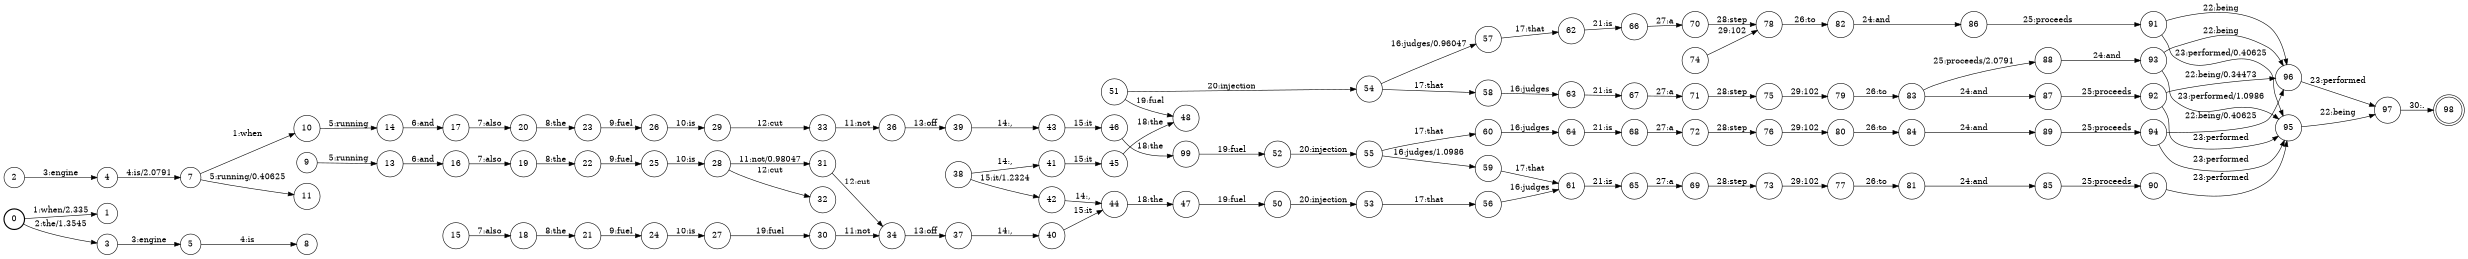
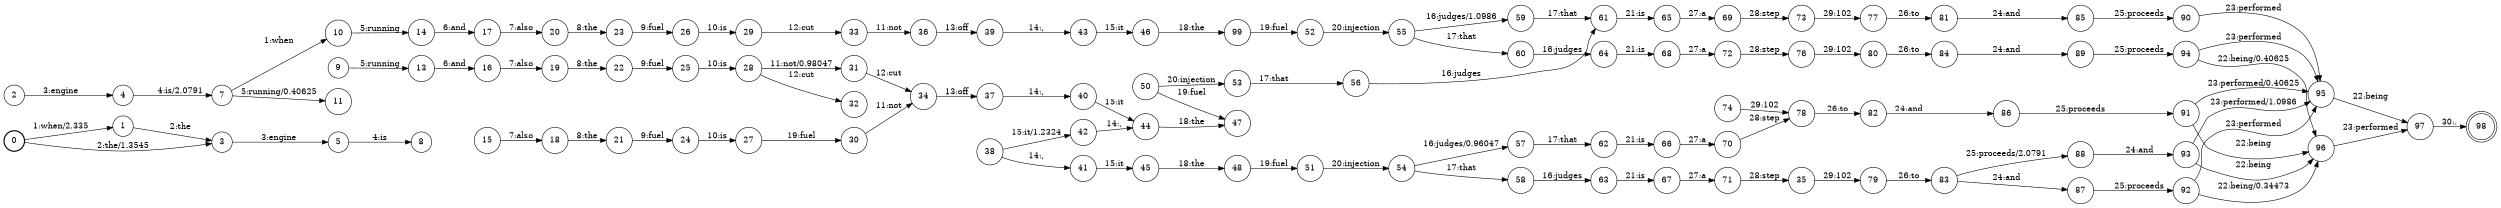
(1769, 96) -> (1802, 180)
(1145, 109) -> (1271, 168)
none -> (170, 134)
(1229, 204) -> (1188, 106)
